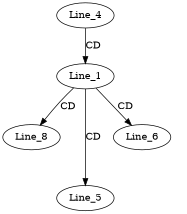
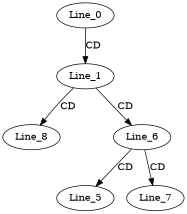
(85, 15) -> (85, 15)
(85, 134) -> (116, 165)
none -> (155, 198)
